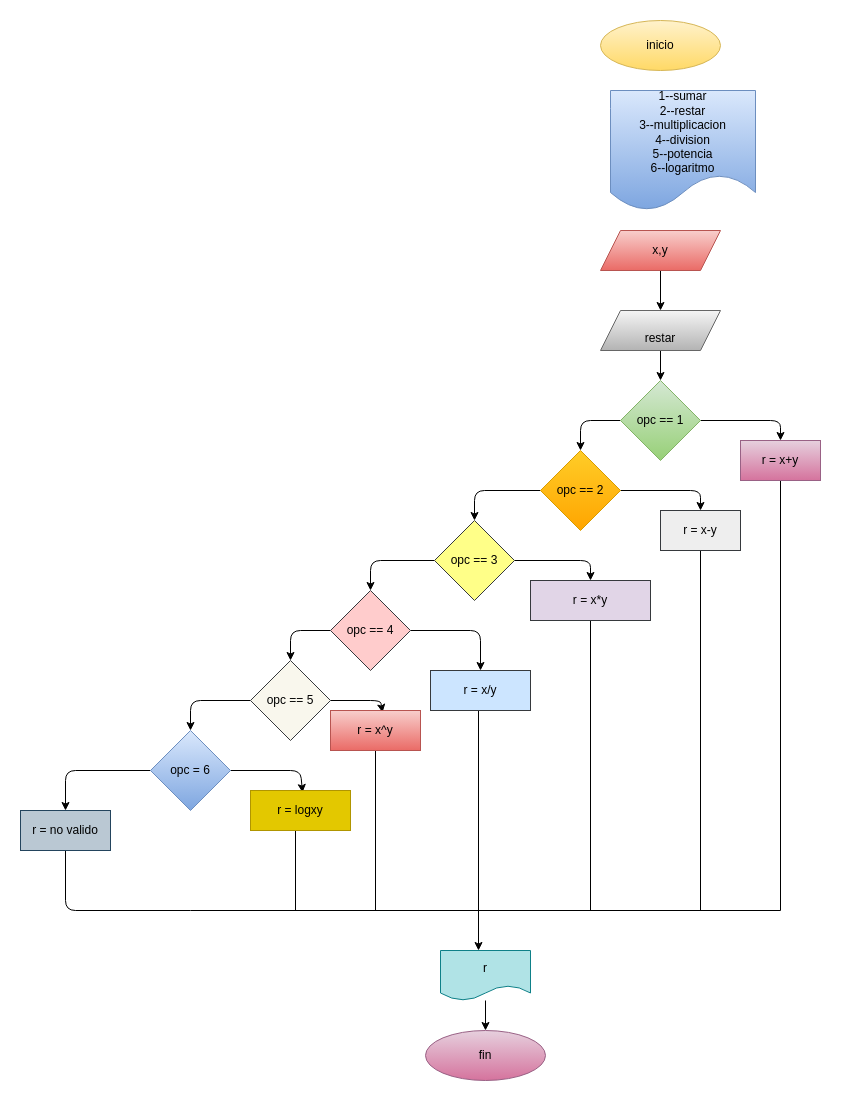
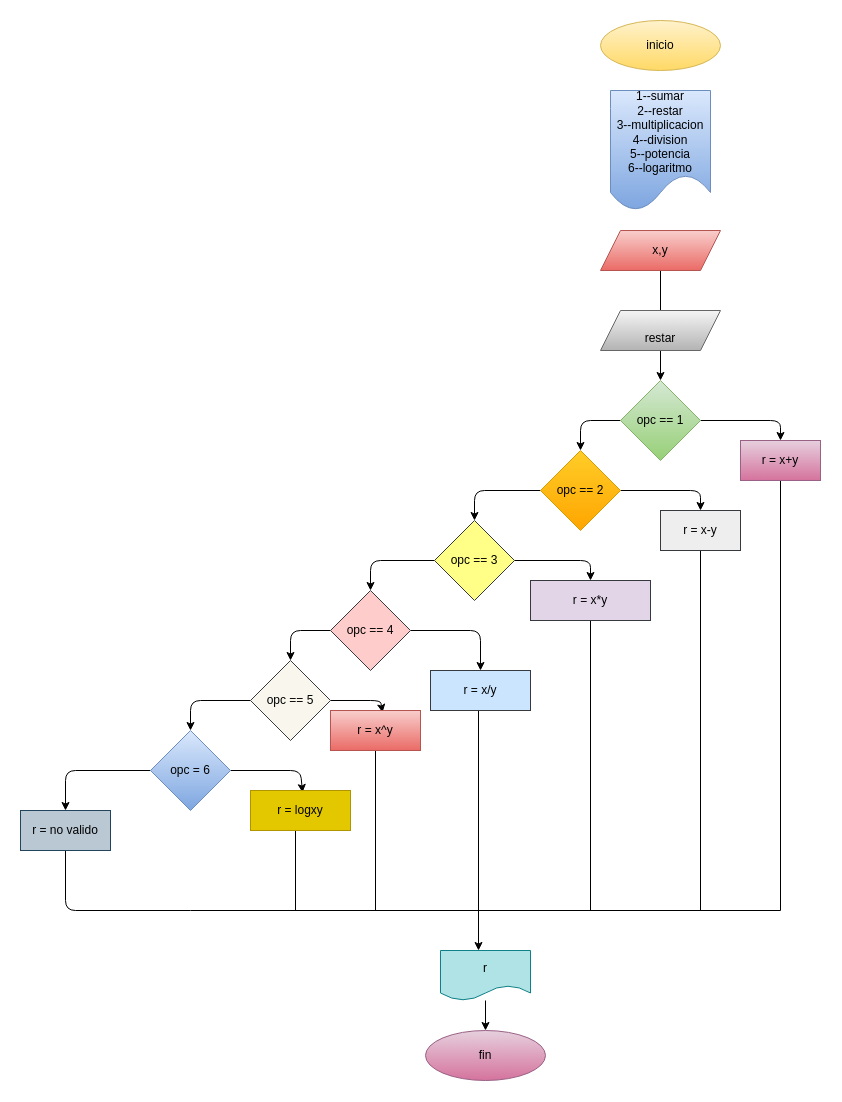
(683, 151) -> (661, 151)
(661, 302) -> (661, 305)
